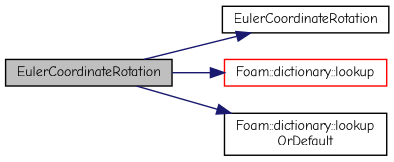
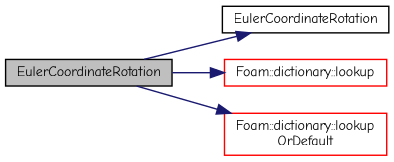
(306, 134) -> (306, 134)
